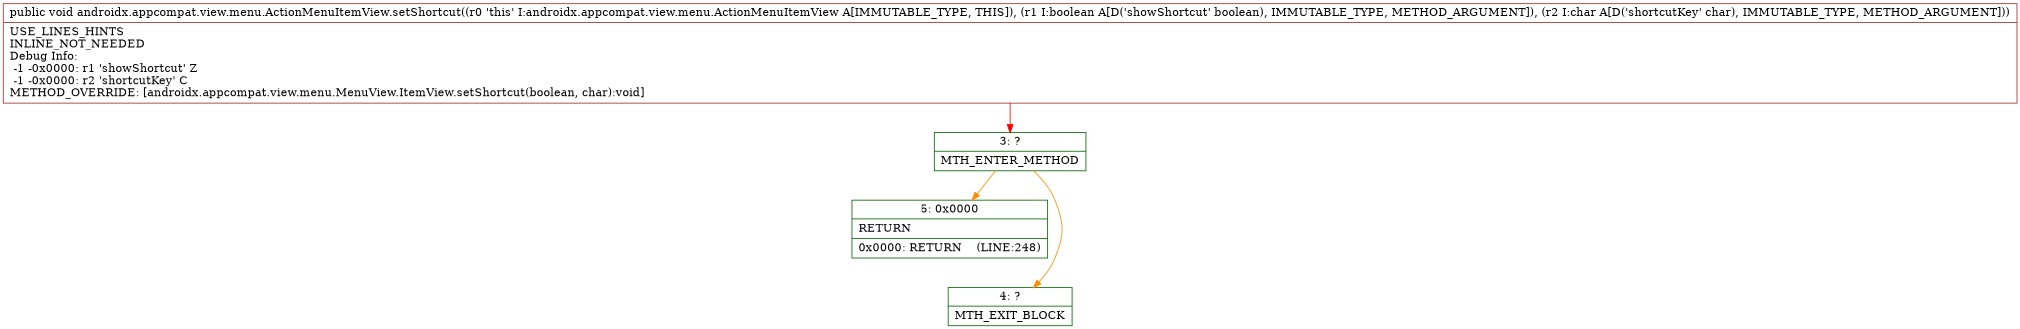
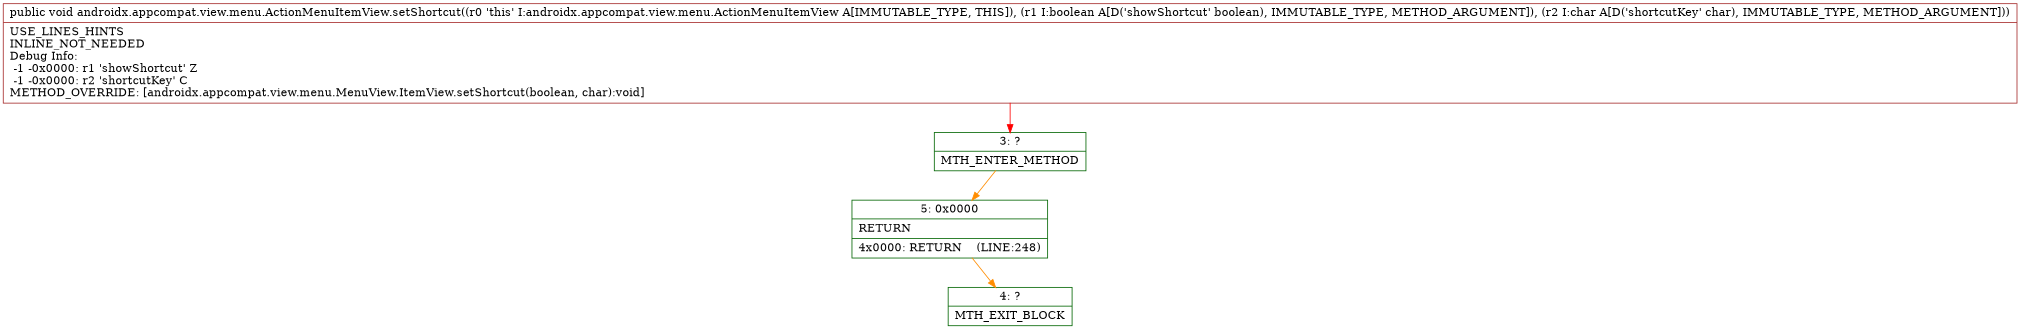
(1062, 225) -> (981, 269)
(950, 248) -> (950, 248)
